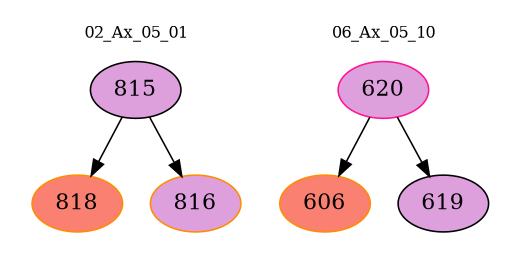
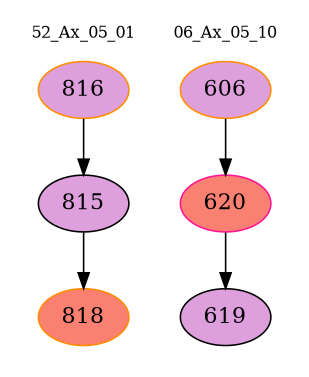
(136, 34) -> (84, 34)
(383, 90) -> (226, 204)
(358, 139) -> (226, 139)
(162, 140) -> (84, 139)
(325, 204) -> (226, 90)
